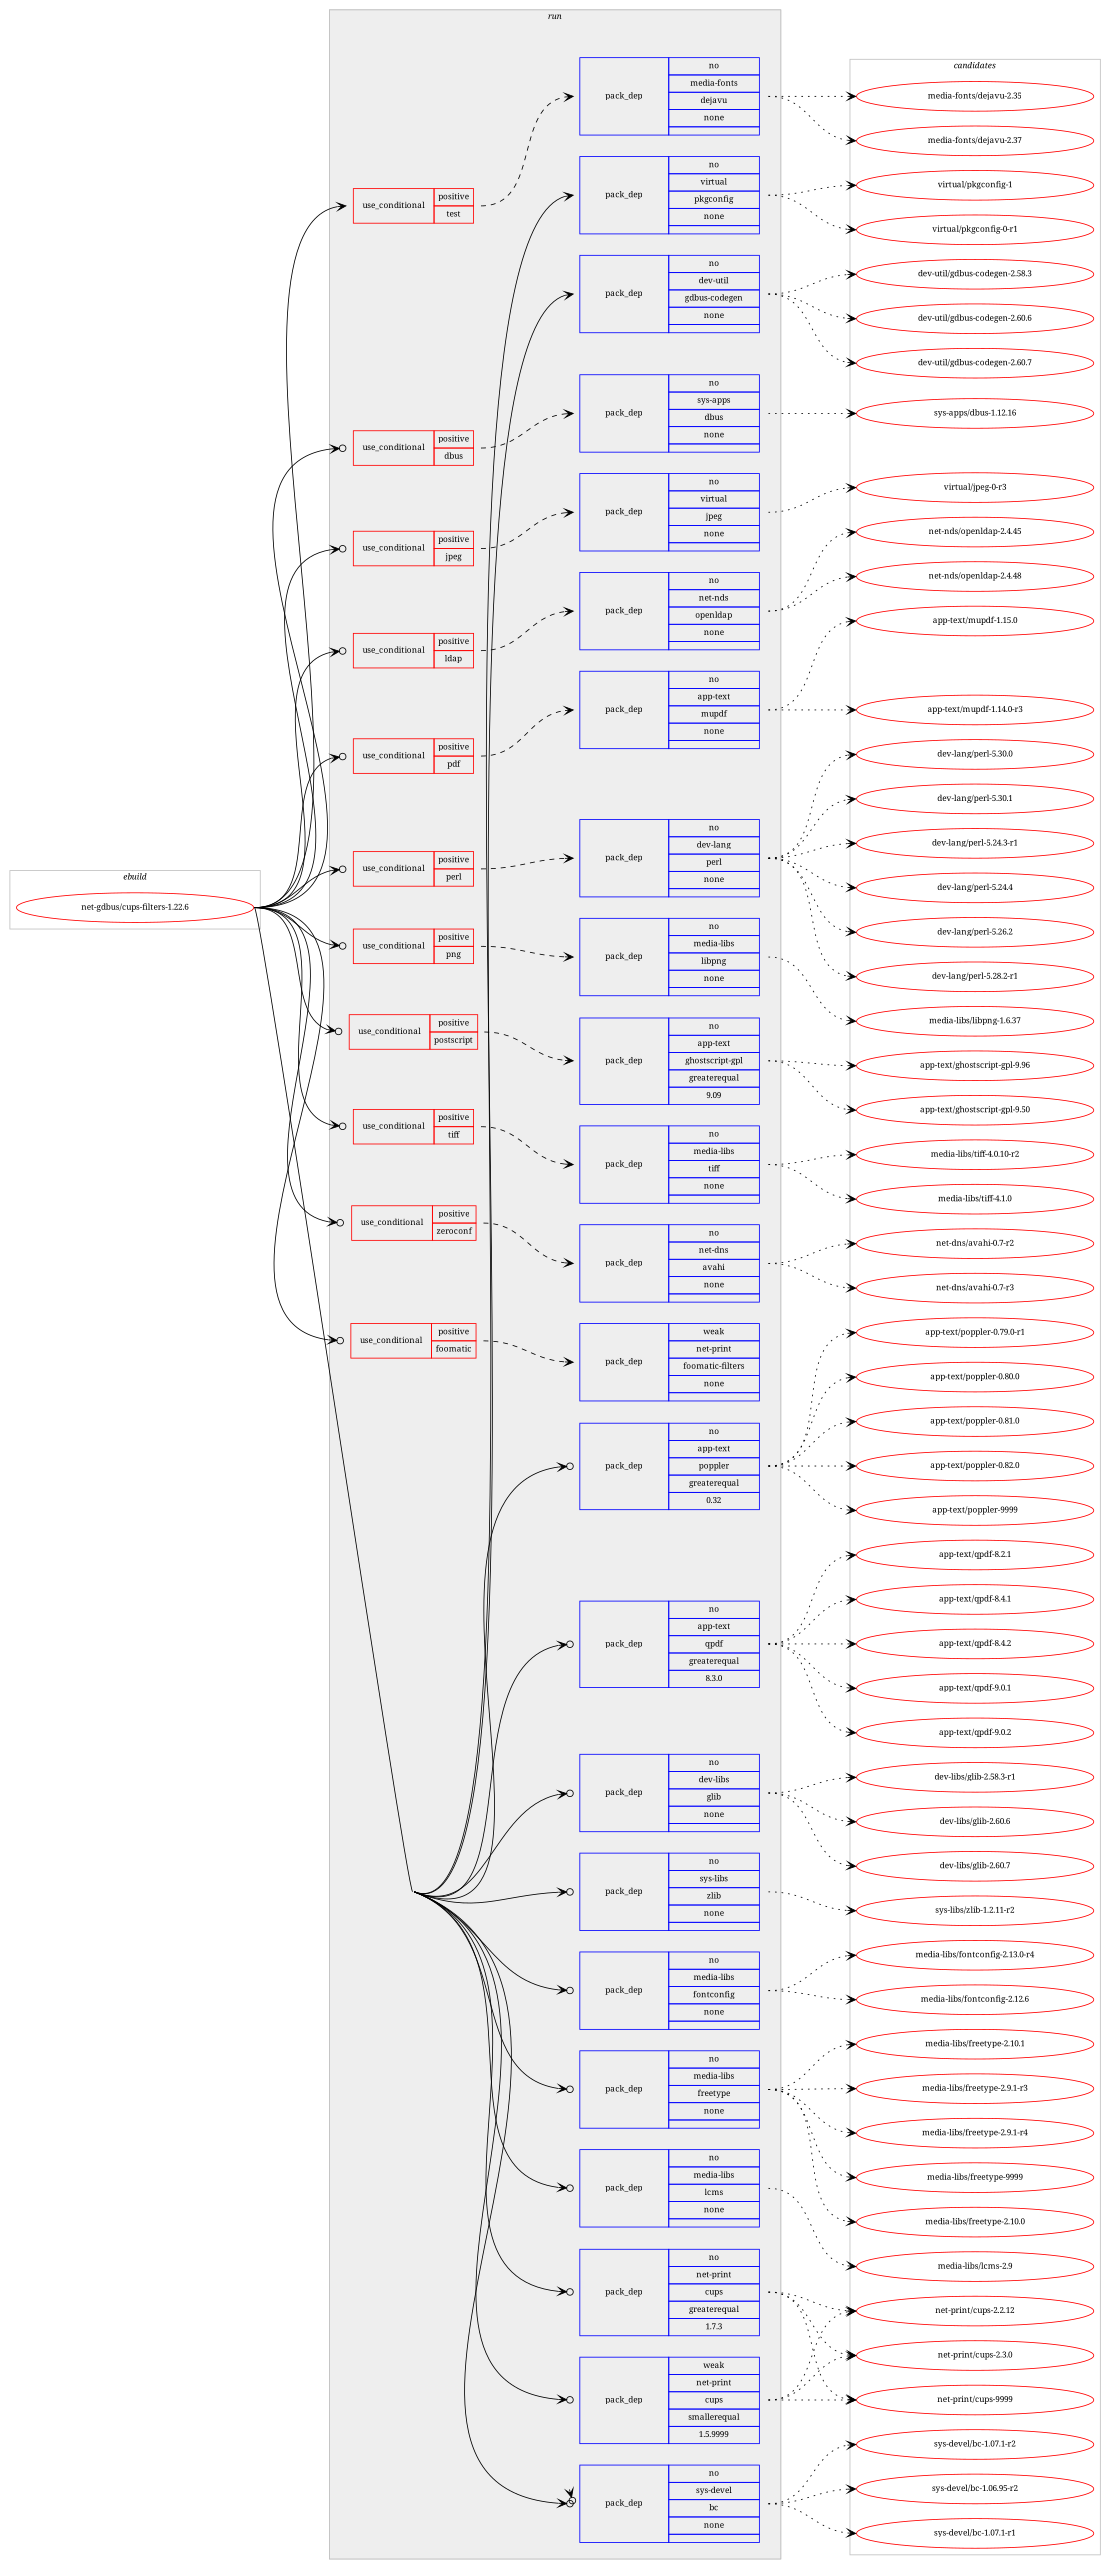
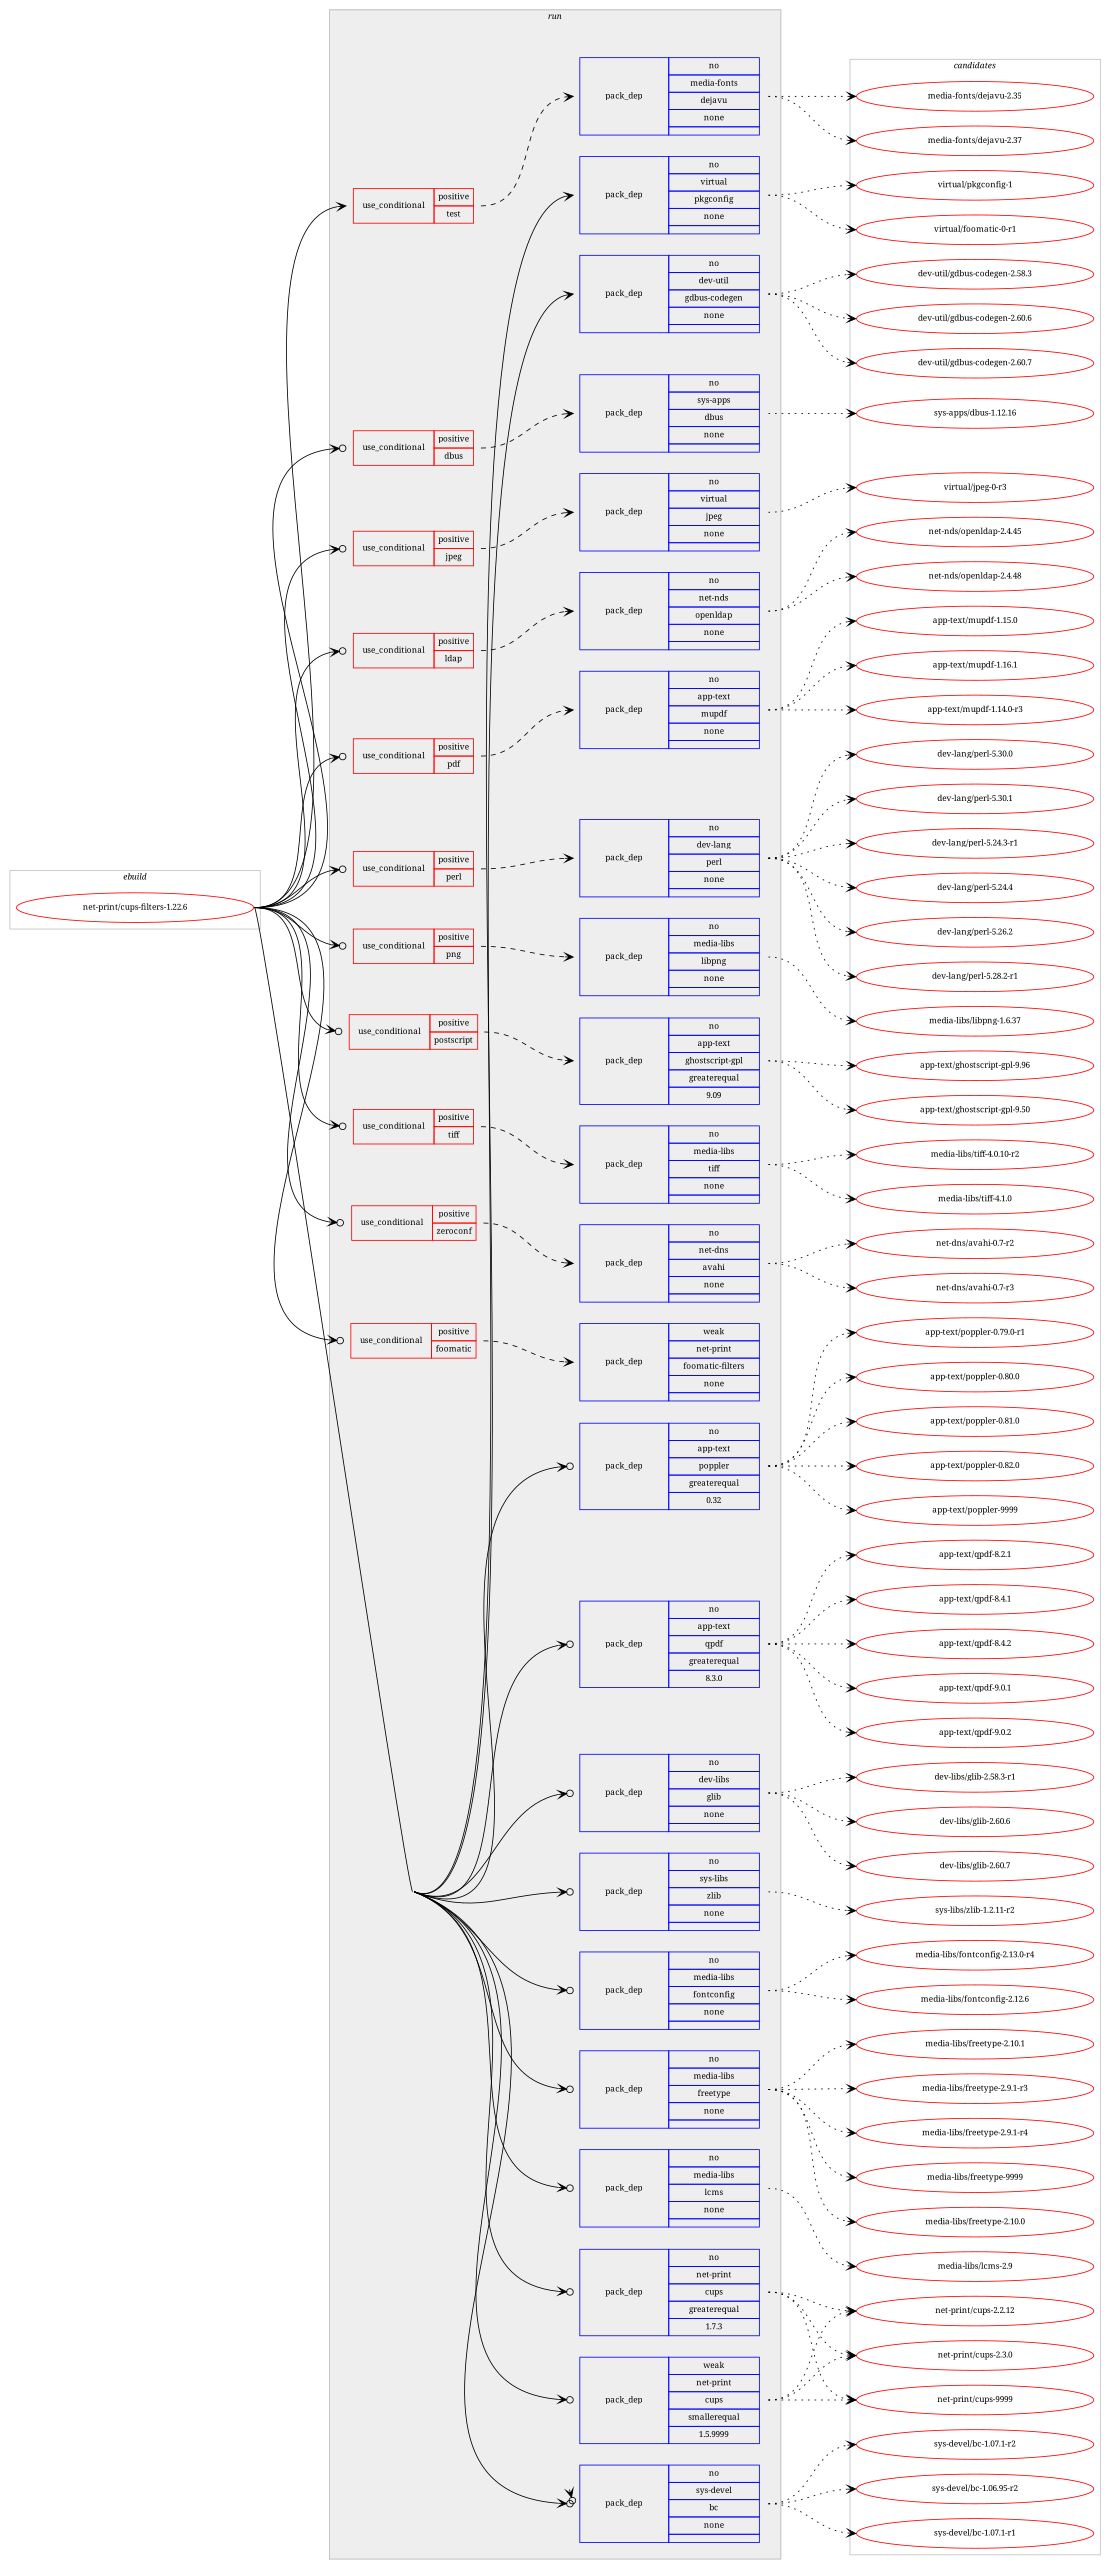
(975, 230) -> (975, 230)
none -> (975, 665)
(135, 908) -> (135, 908)
